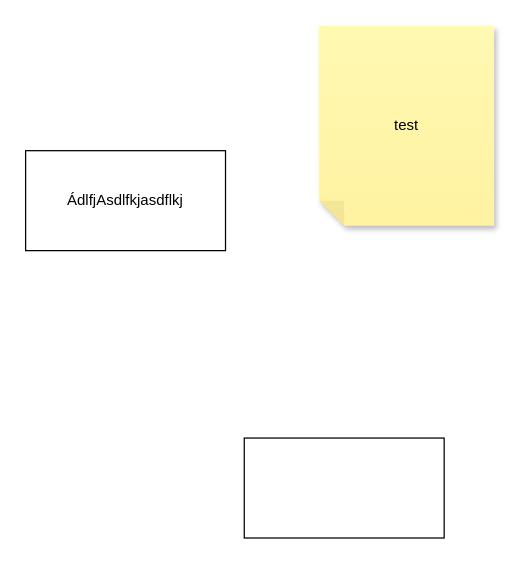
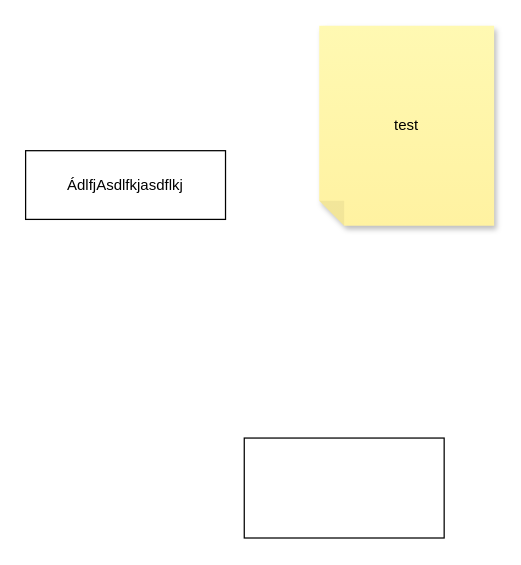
(126, 201) -> (126, 185)
